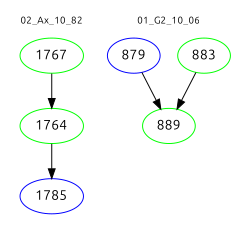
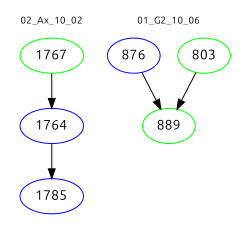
(52, 21) -> (52, 21)
(134, 56) -> (134, 56)
(204, 56) -> (204, 56)
(52, 126) -> (52, 126)
